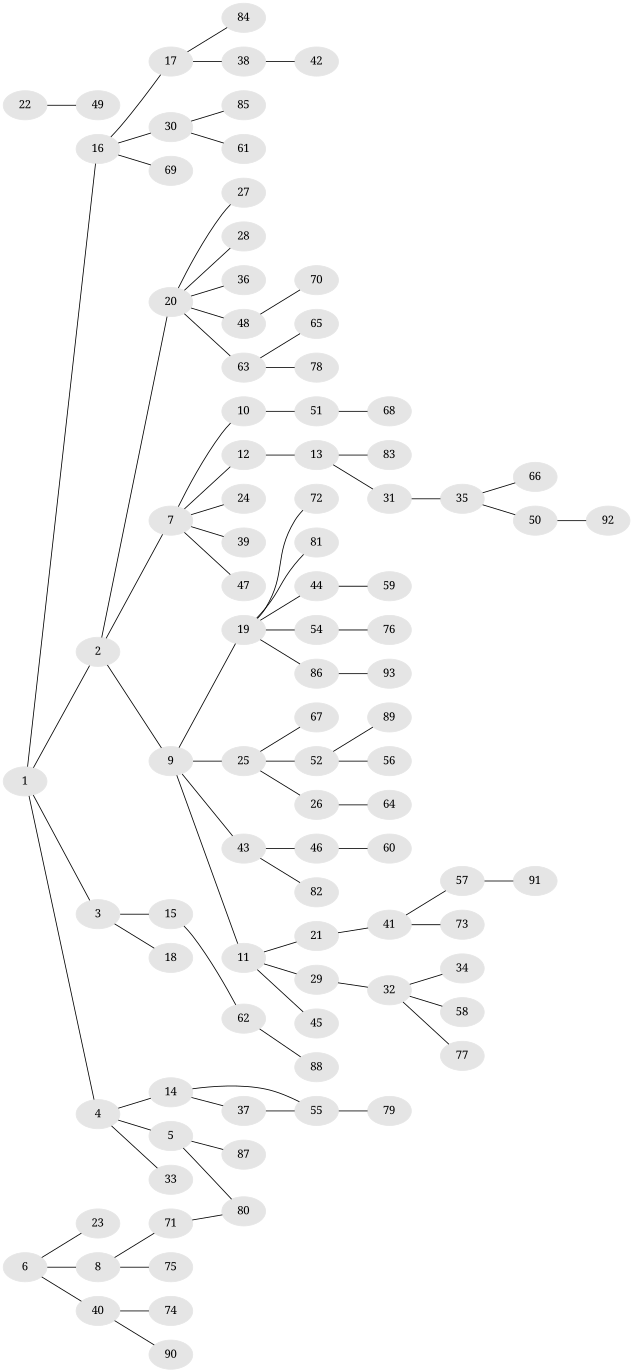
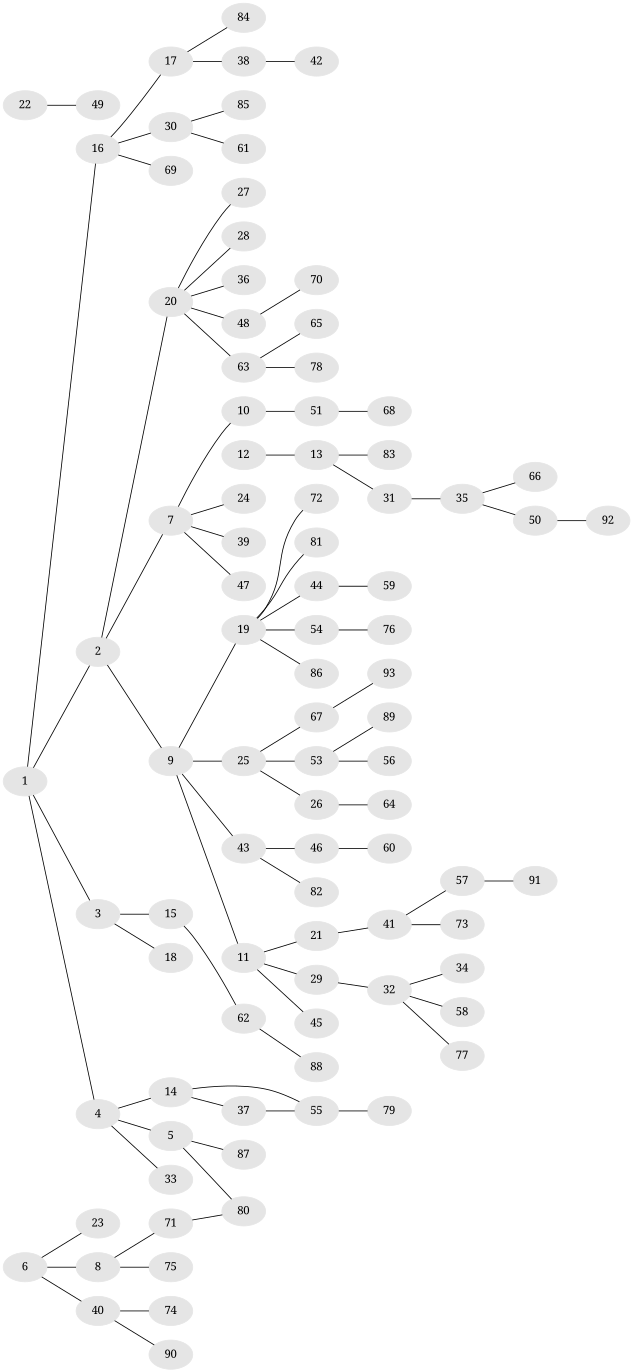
(207, 488) -> none
(353, 674) -> (353, 696)
(317, 761) -> (317, 761)
